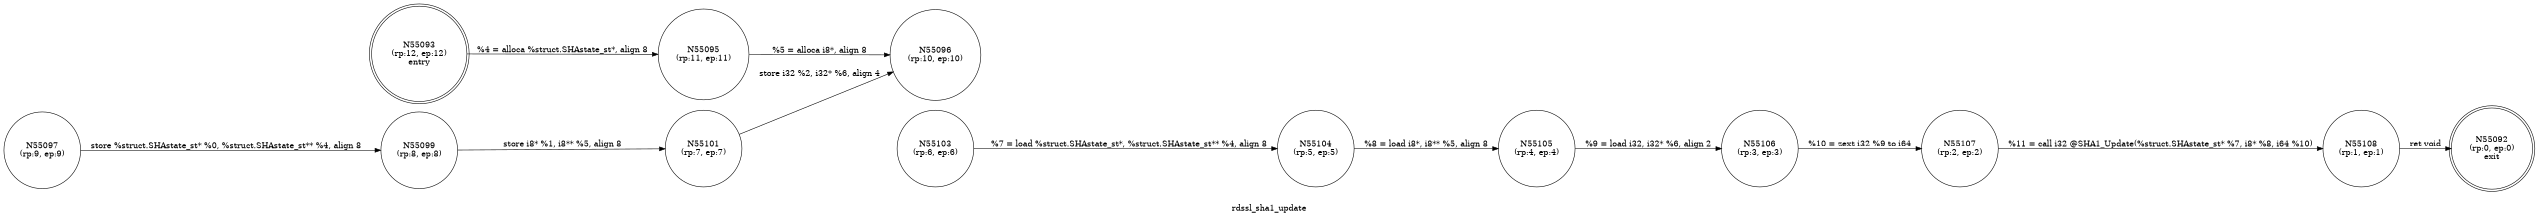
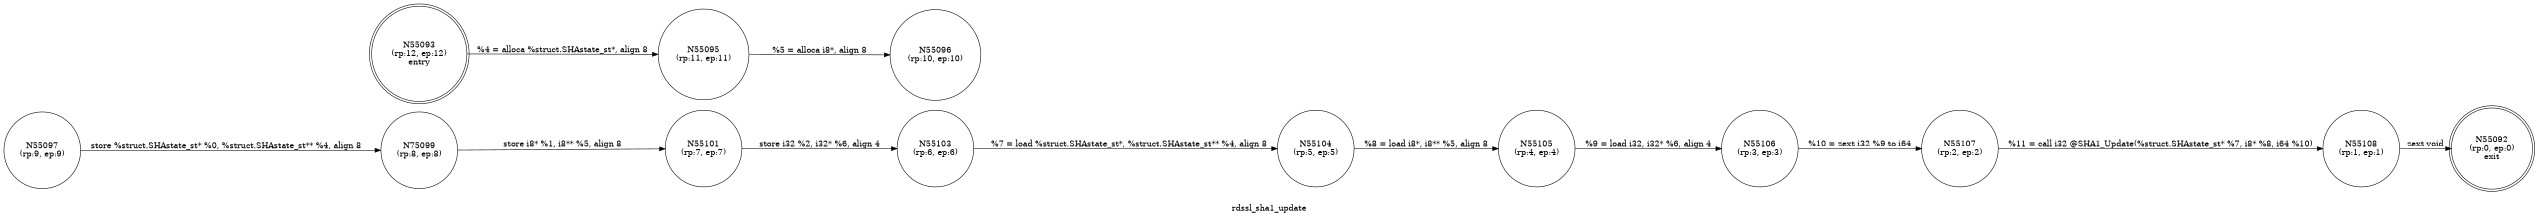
(814, 104) -> (817, 149)
(1648, 144) -> (1648, 144)
(2425, 144) -> (2425, 144)
(419, 150) -> (419, 150)
